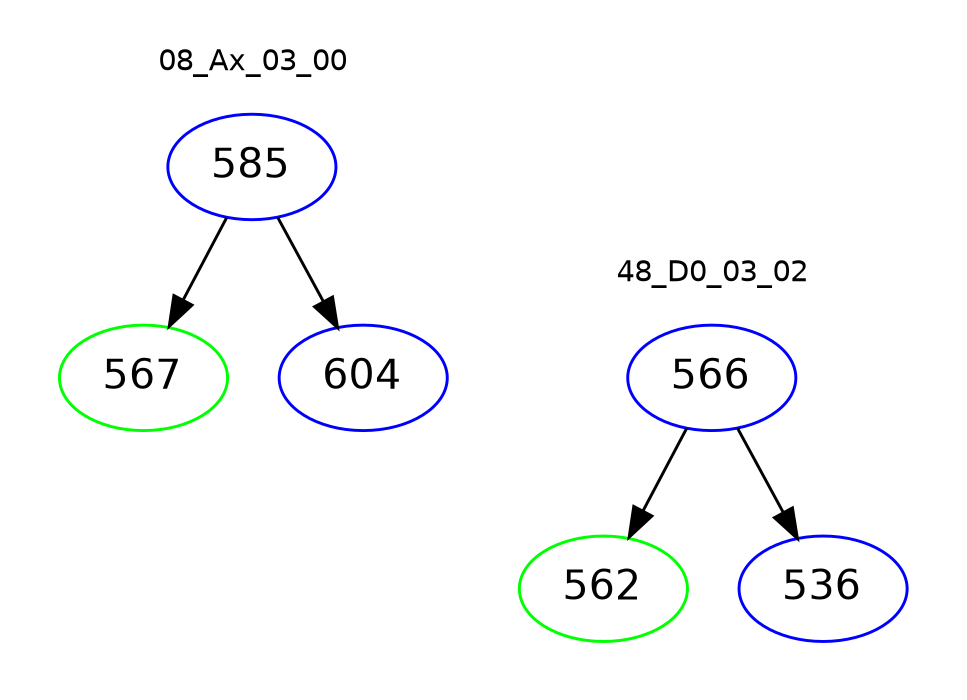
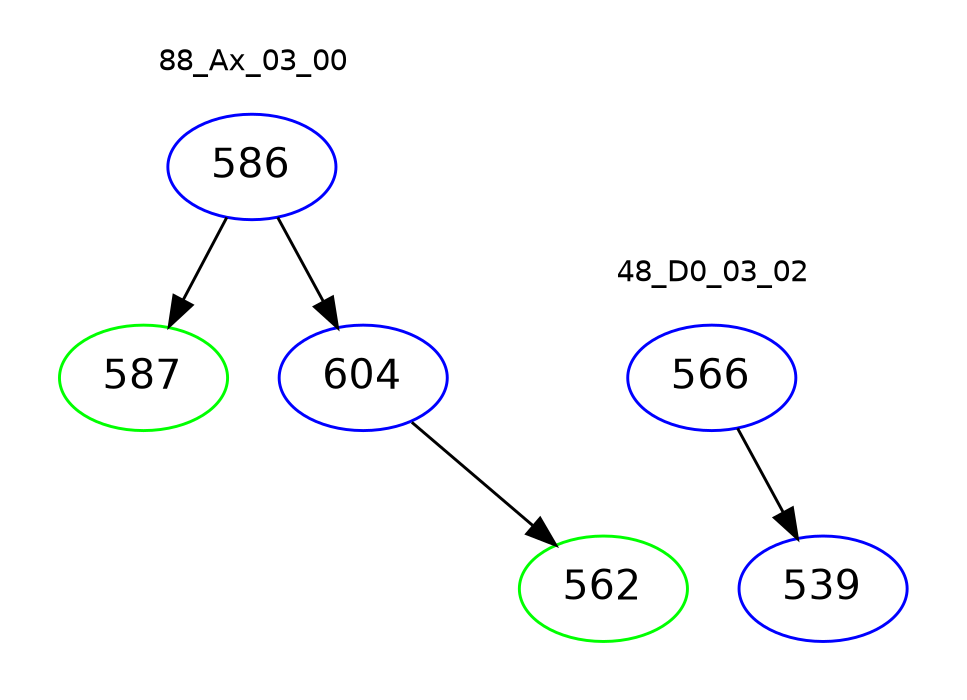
(253, 63) -> (253, 63)
(252, 167) -> (252, 167)
(144, 378) -> (144, 378)
(665, 470) -> (472, 474)
(823, 589) -> (823, 589)
